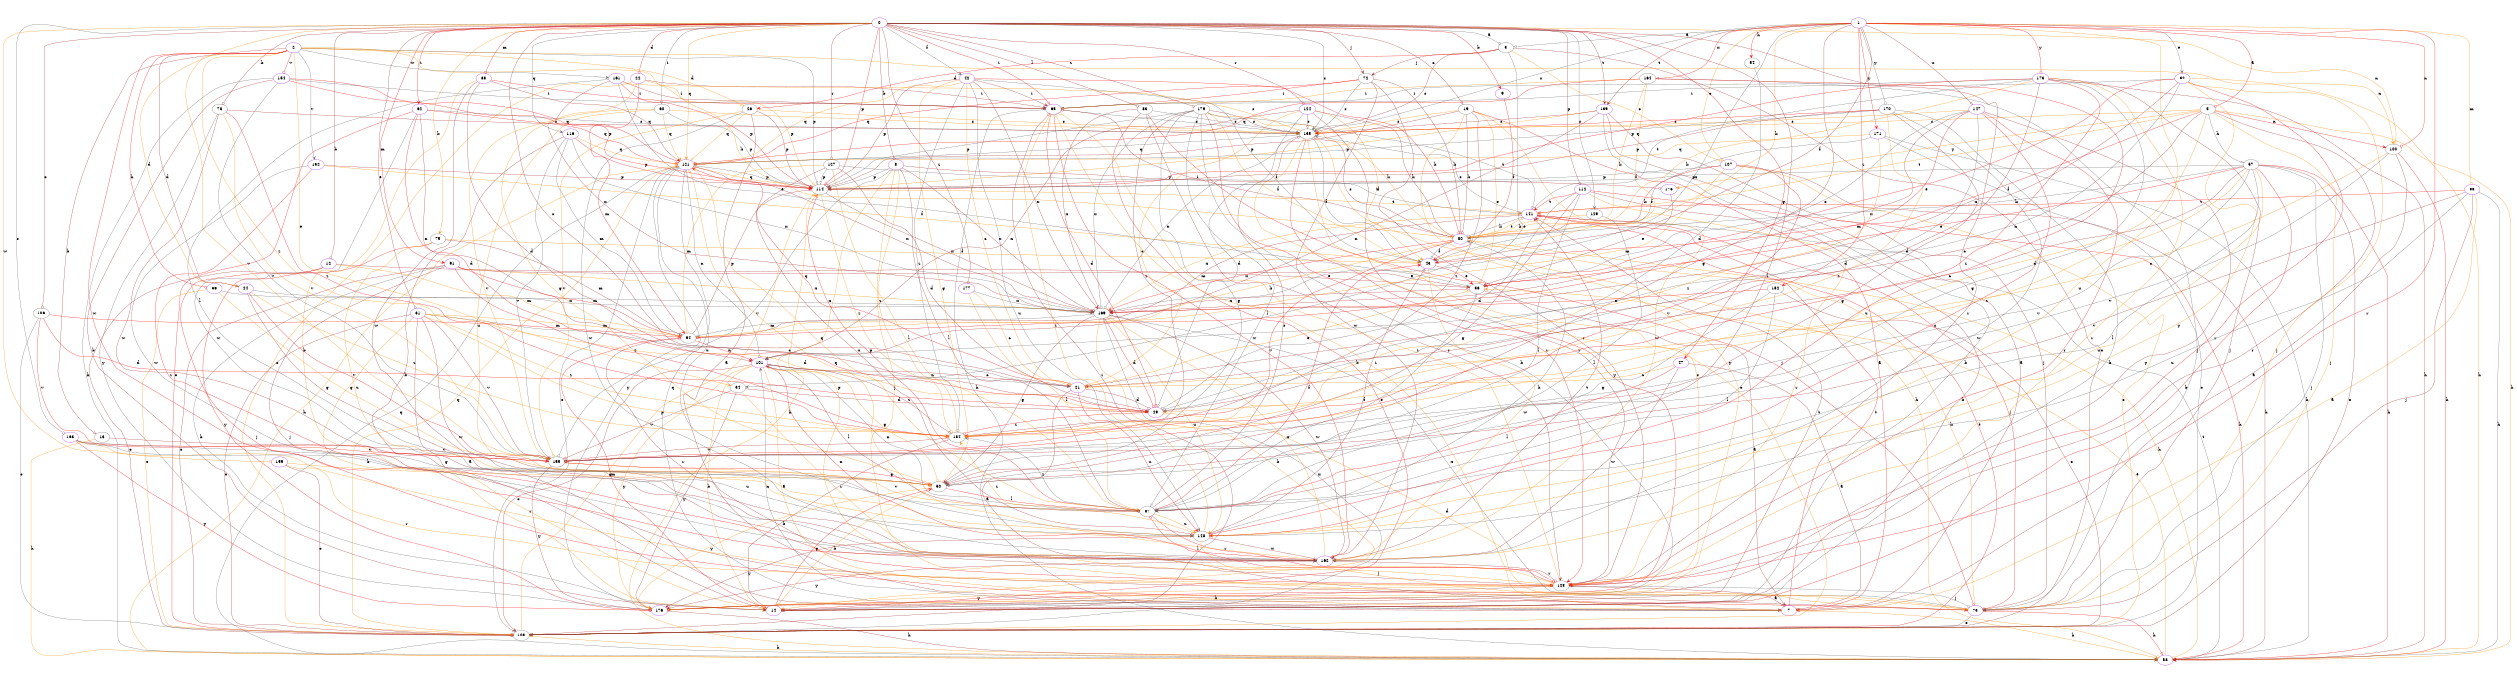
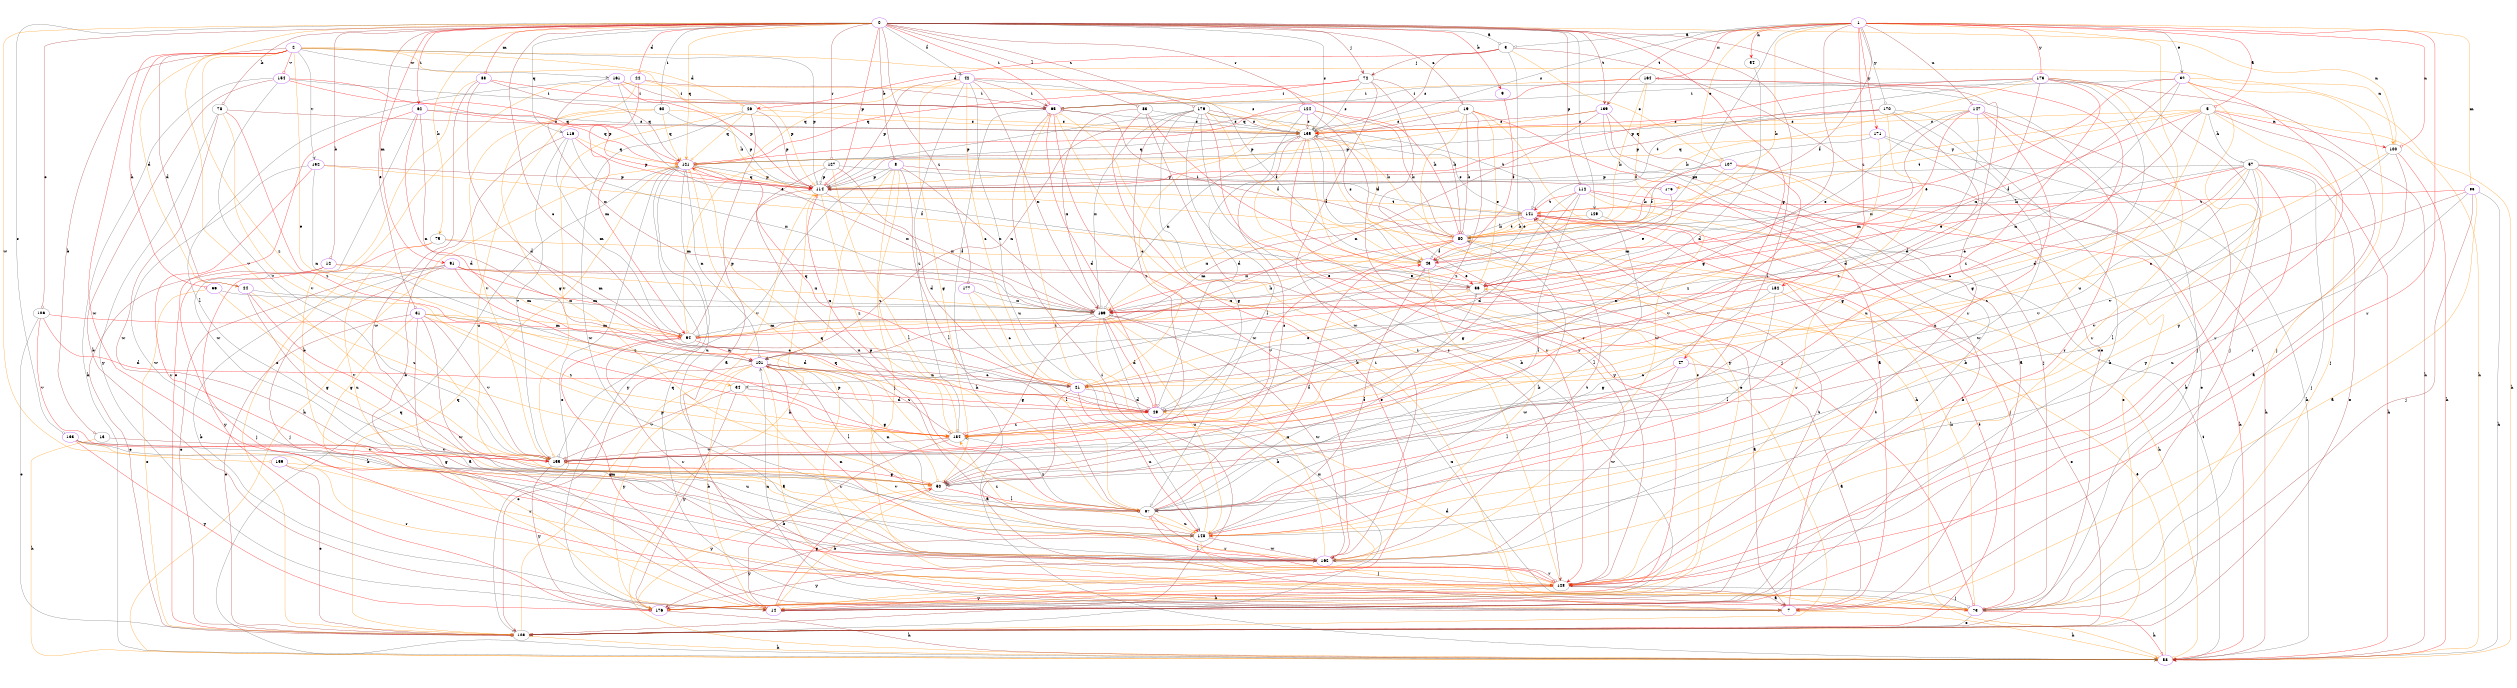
none -> (469, 305)
